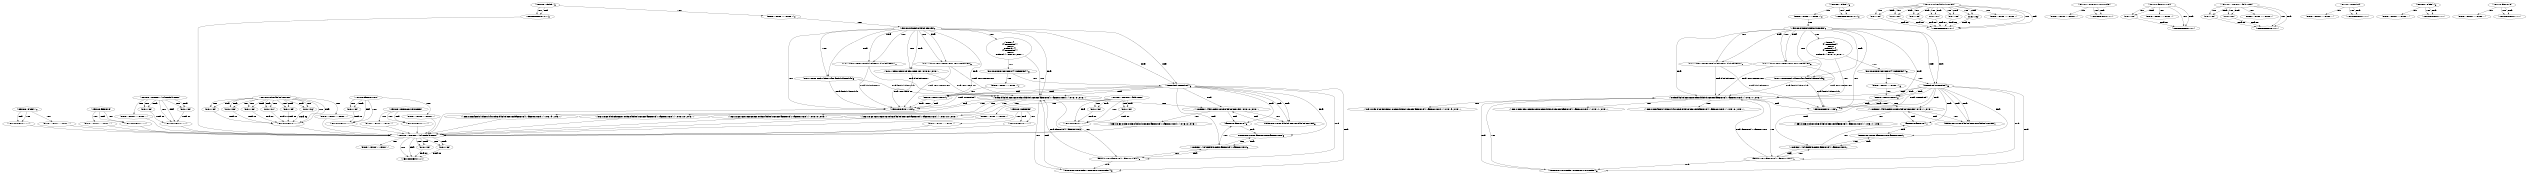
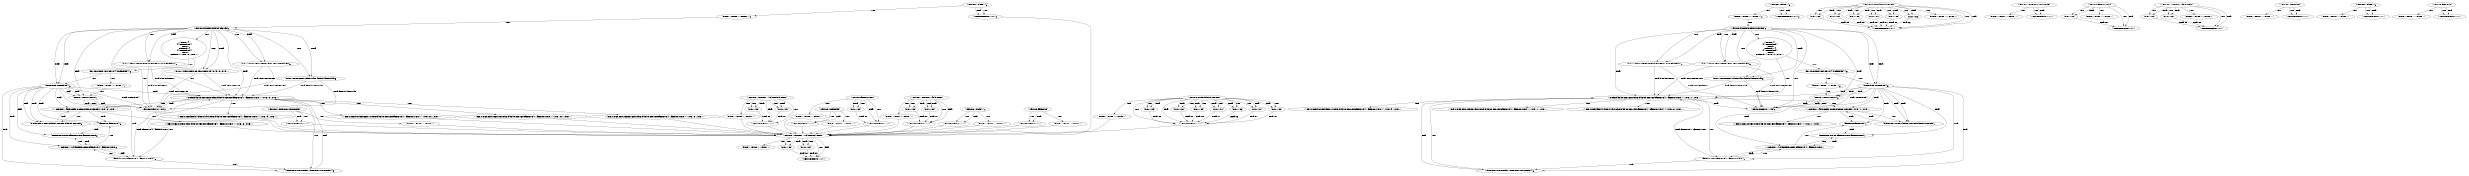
none -> (1257, 109)
